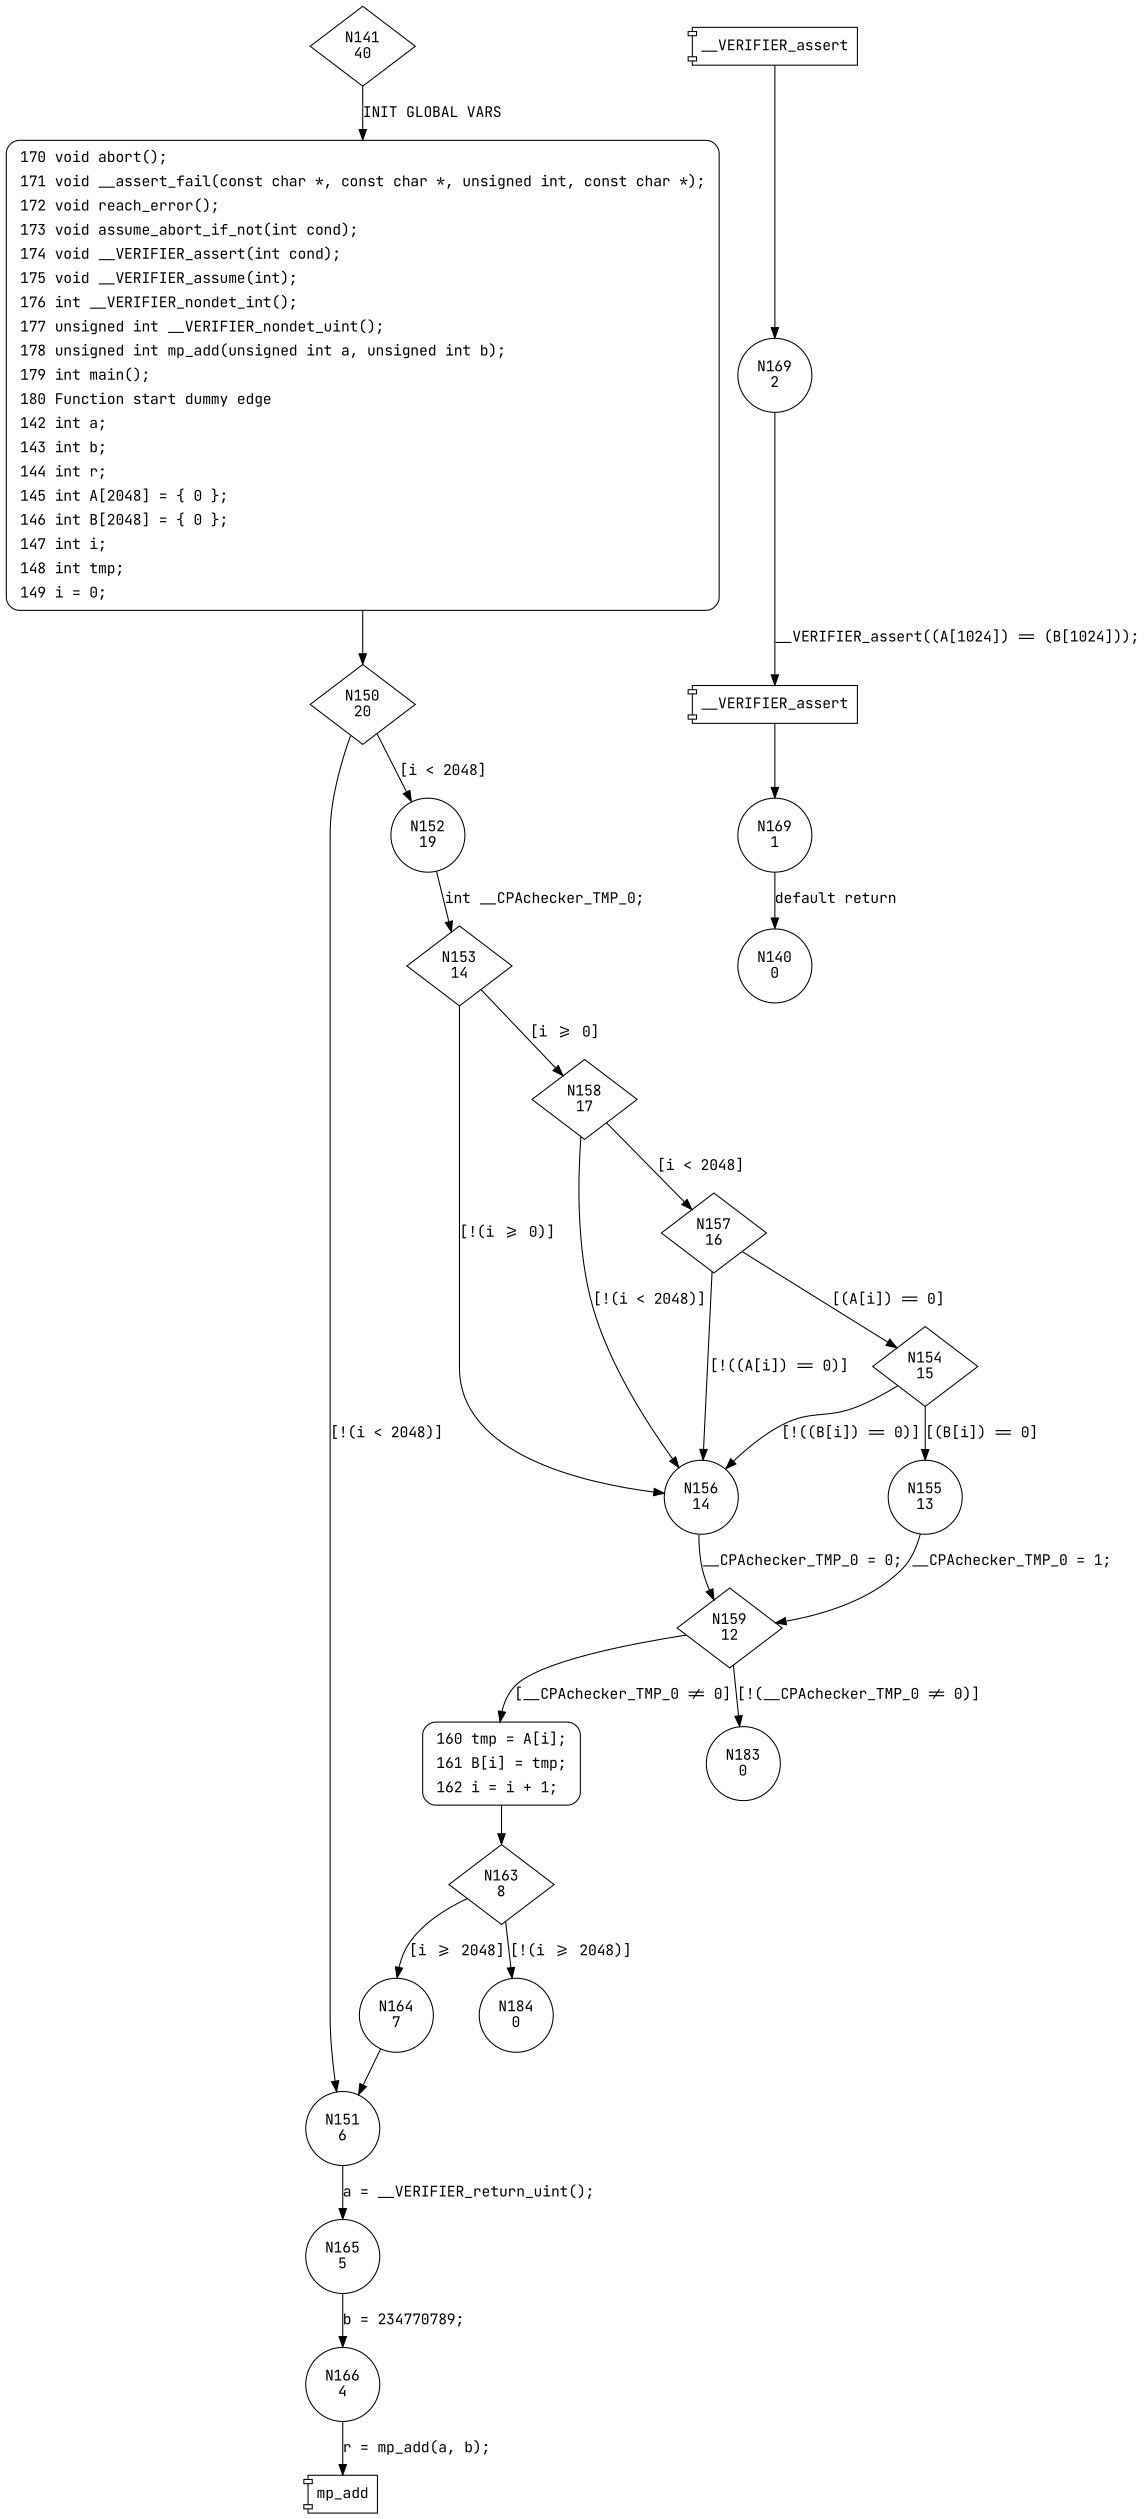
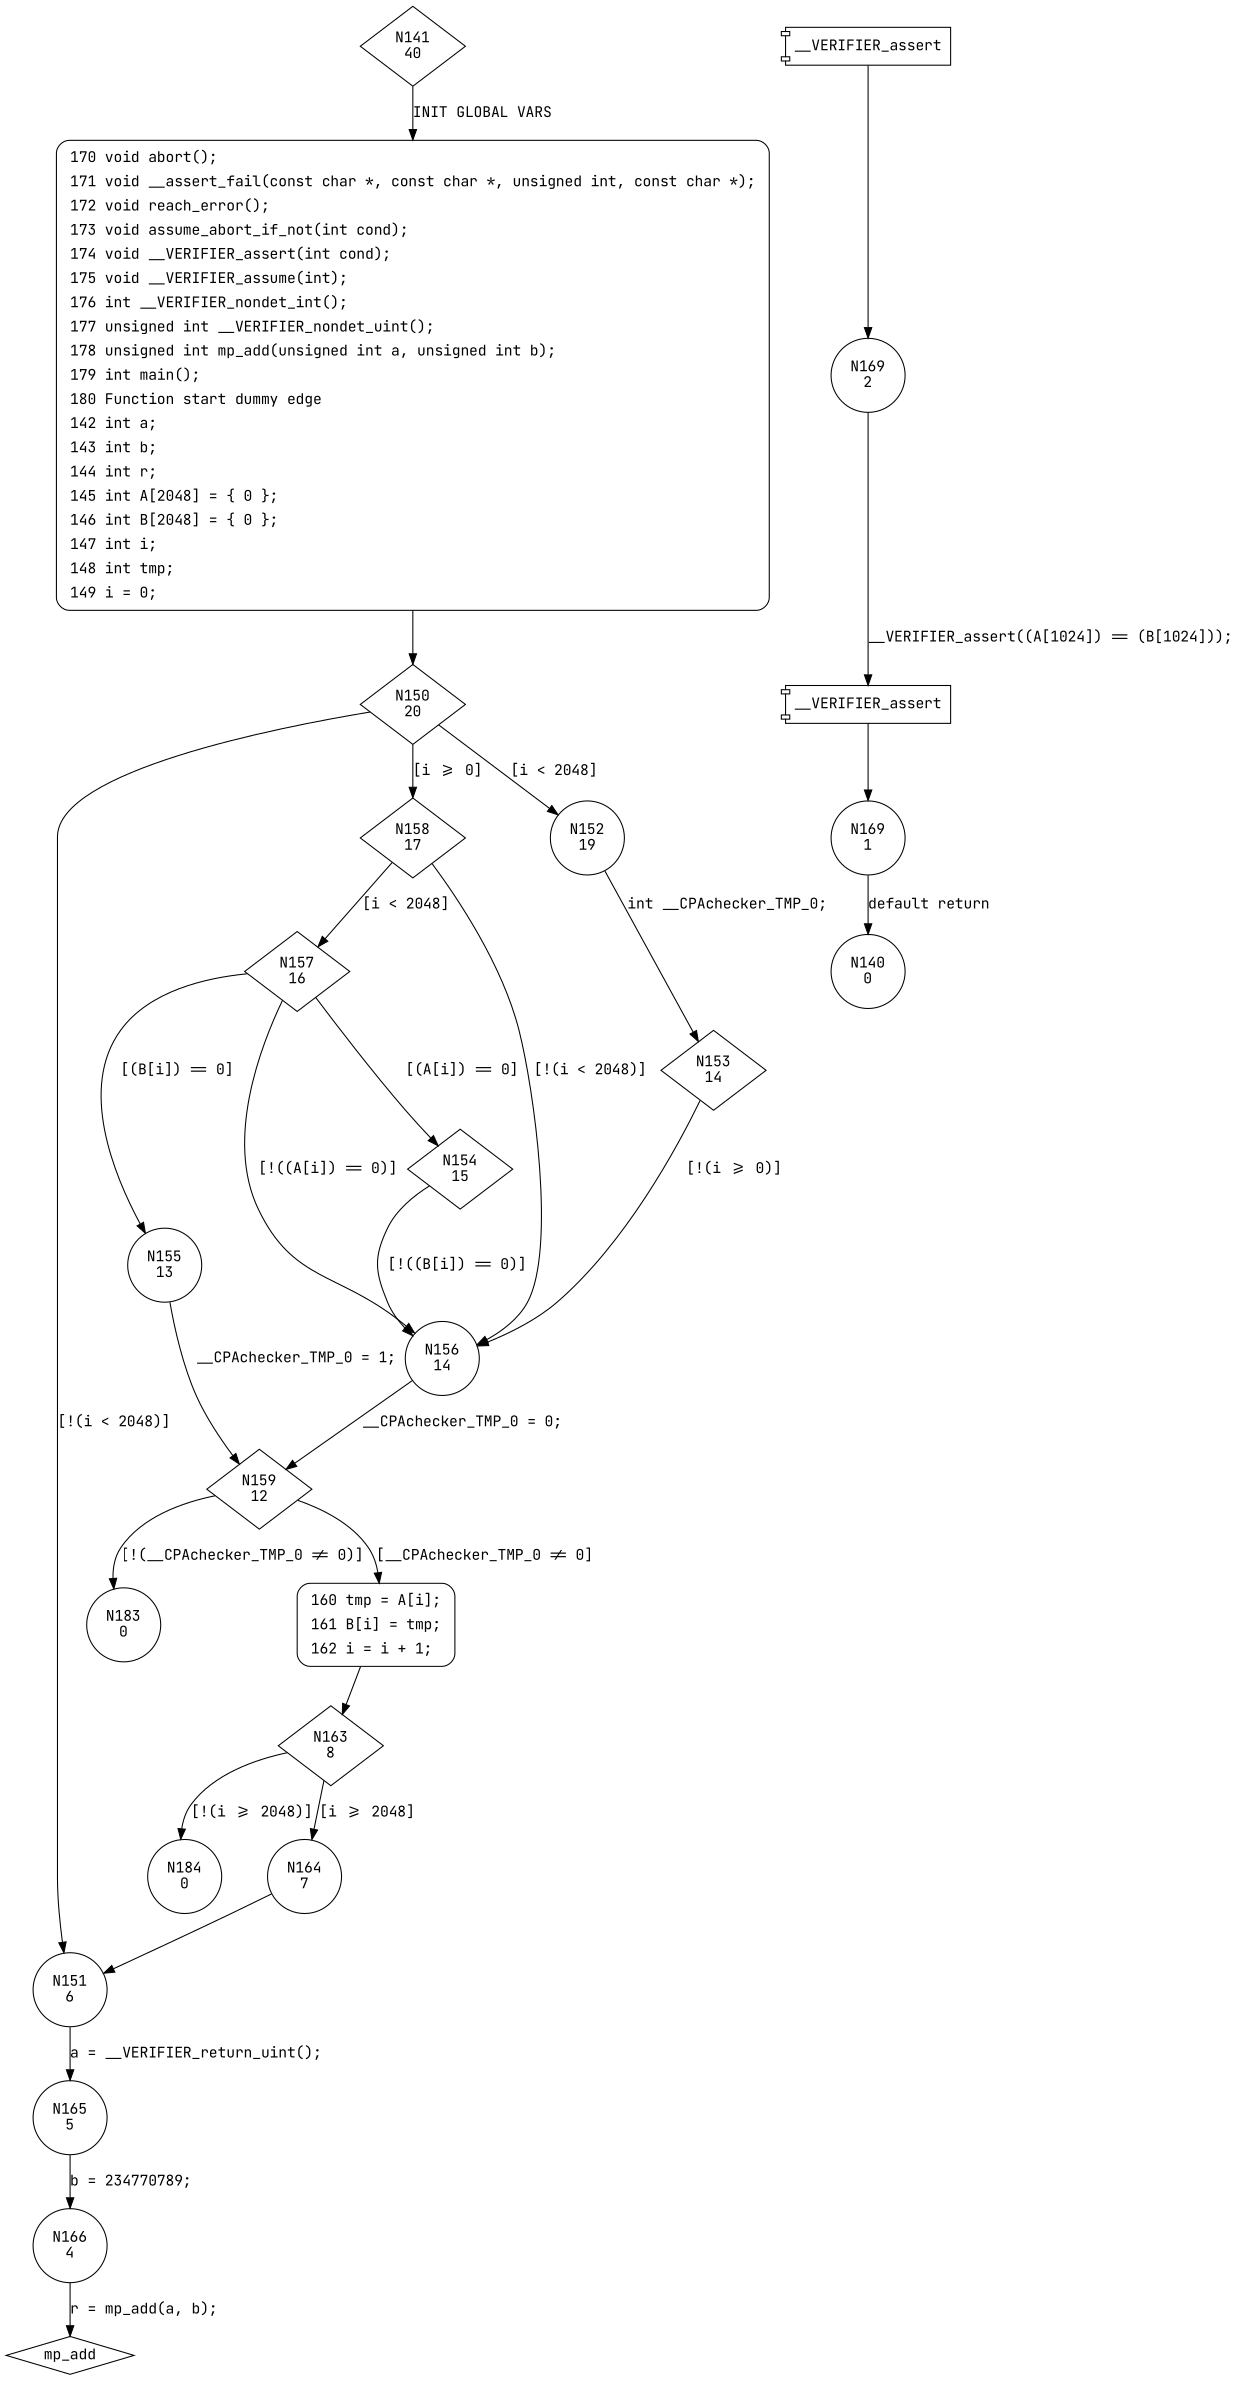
(518, 1029) -> (413, 766)
(925, 1428) -> (107, 1058)
(343, 2494) -> (70, 2355)
